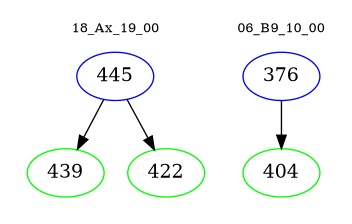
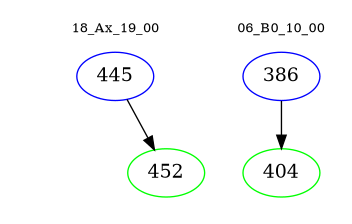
(281, 29) -> (281, 29)
(281, 76) -> (281, 76)
(66, 173) -> none
(166, 173) -> (166, 173)
